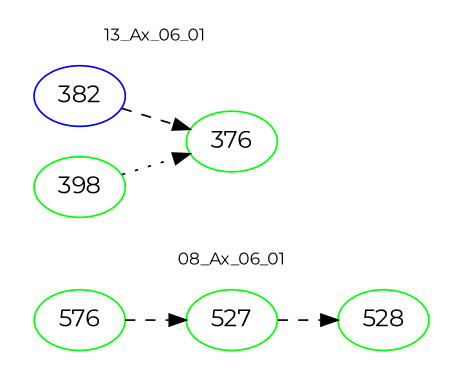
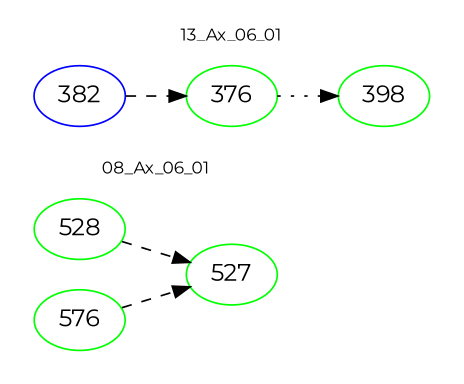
(148, 167) -> (299, 96)
(299, 320) -> (148, 249)
